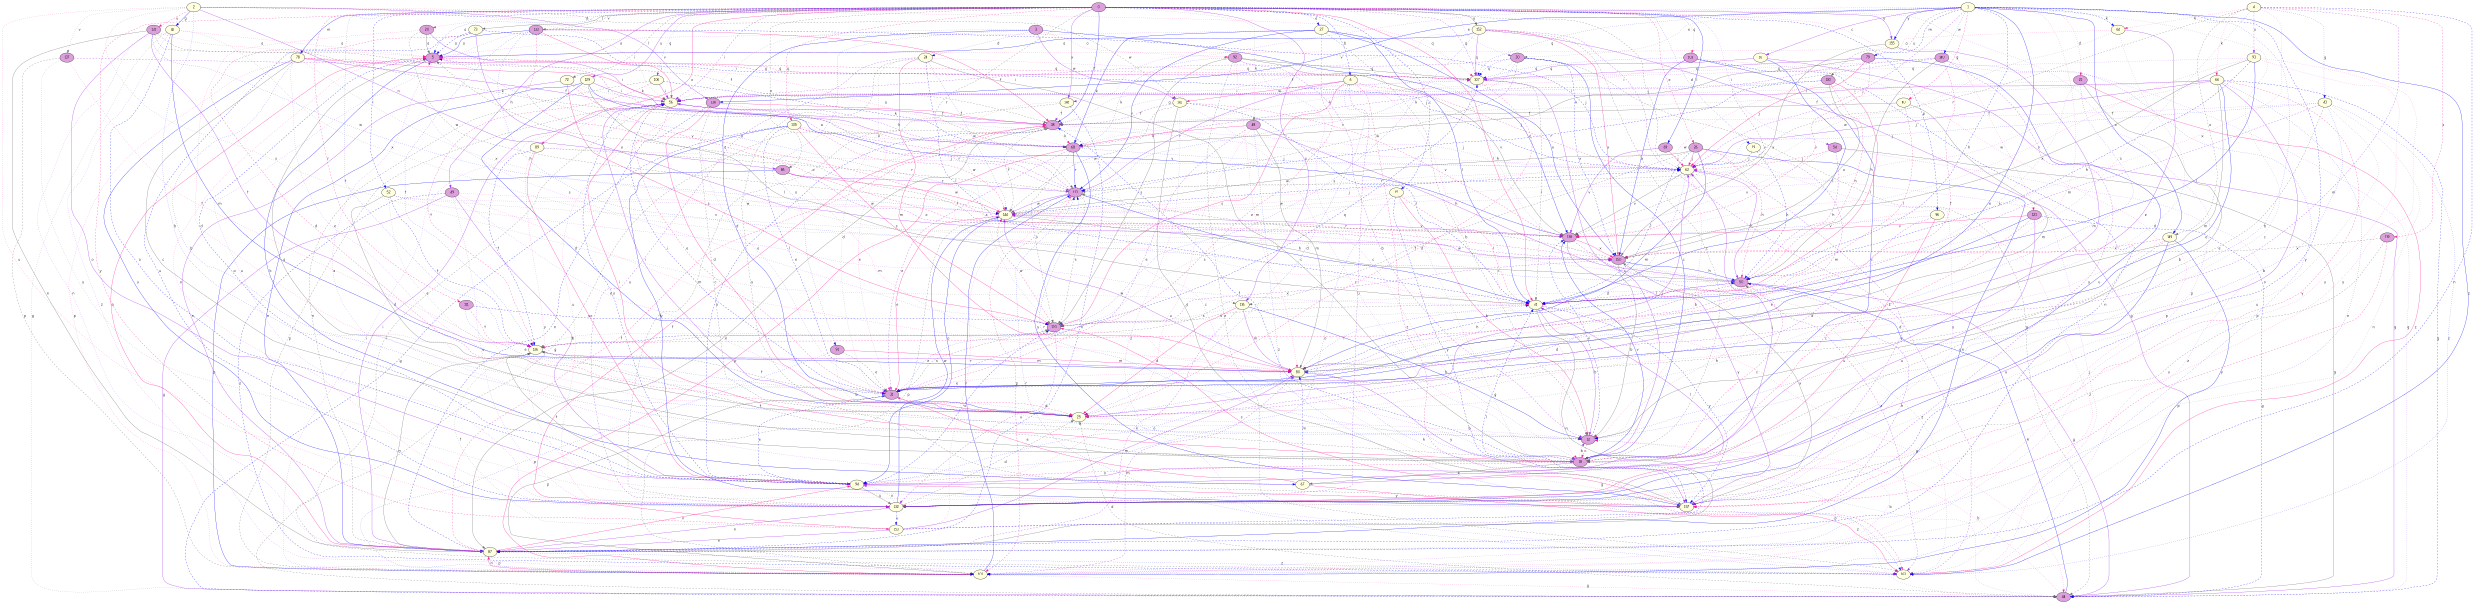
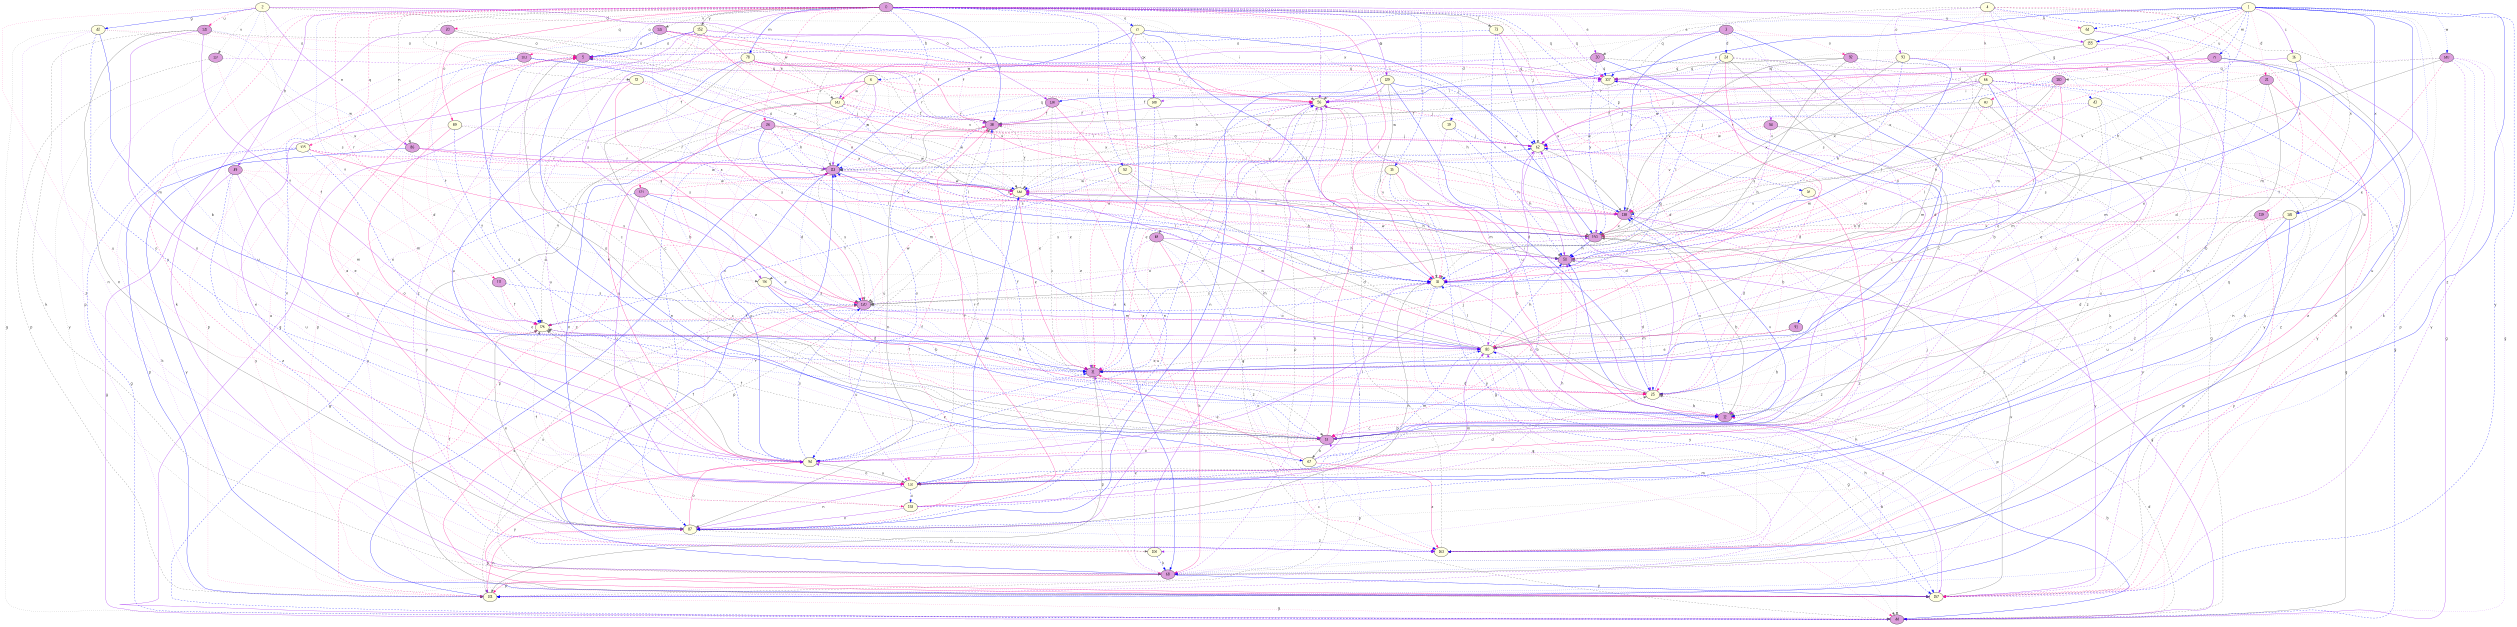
(1665, 148) -> none
(311, 265) -> (865, 538)
none -> (624, 312)
